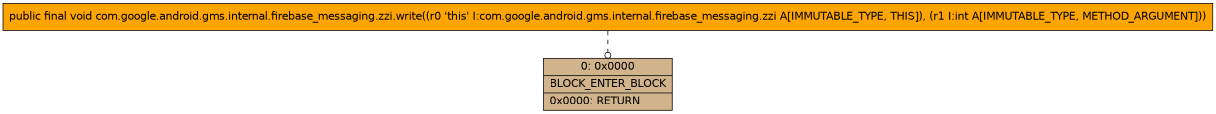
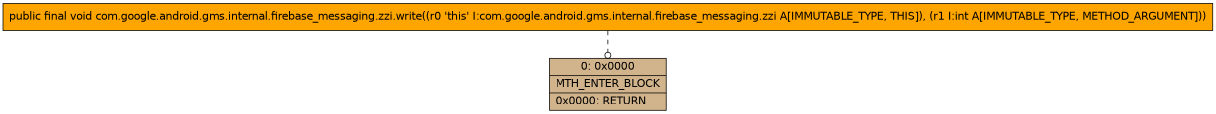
(608, 84) -> (608, 84)
